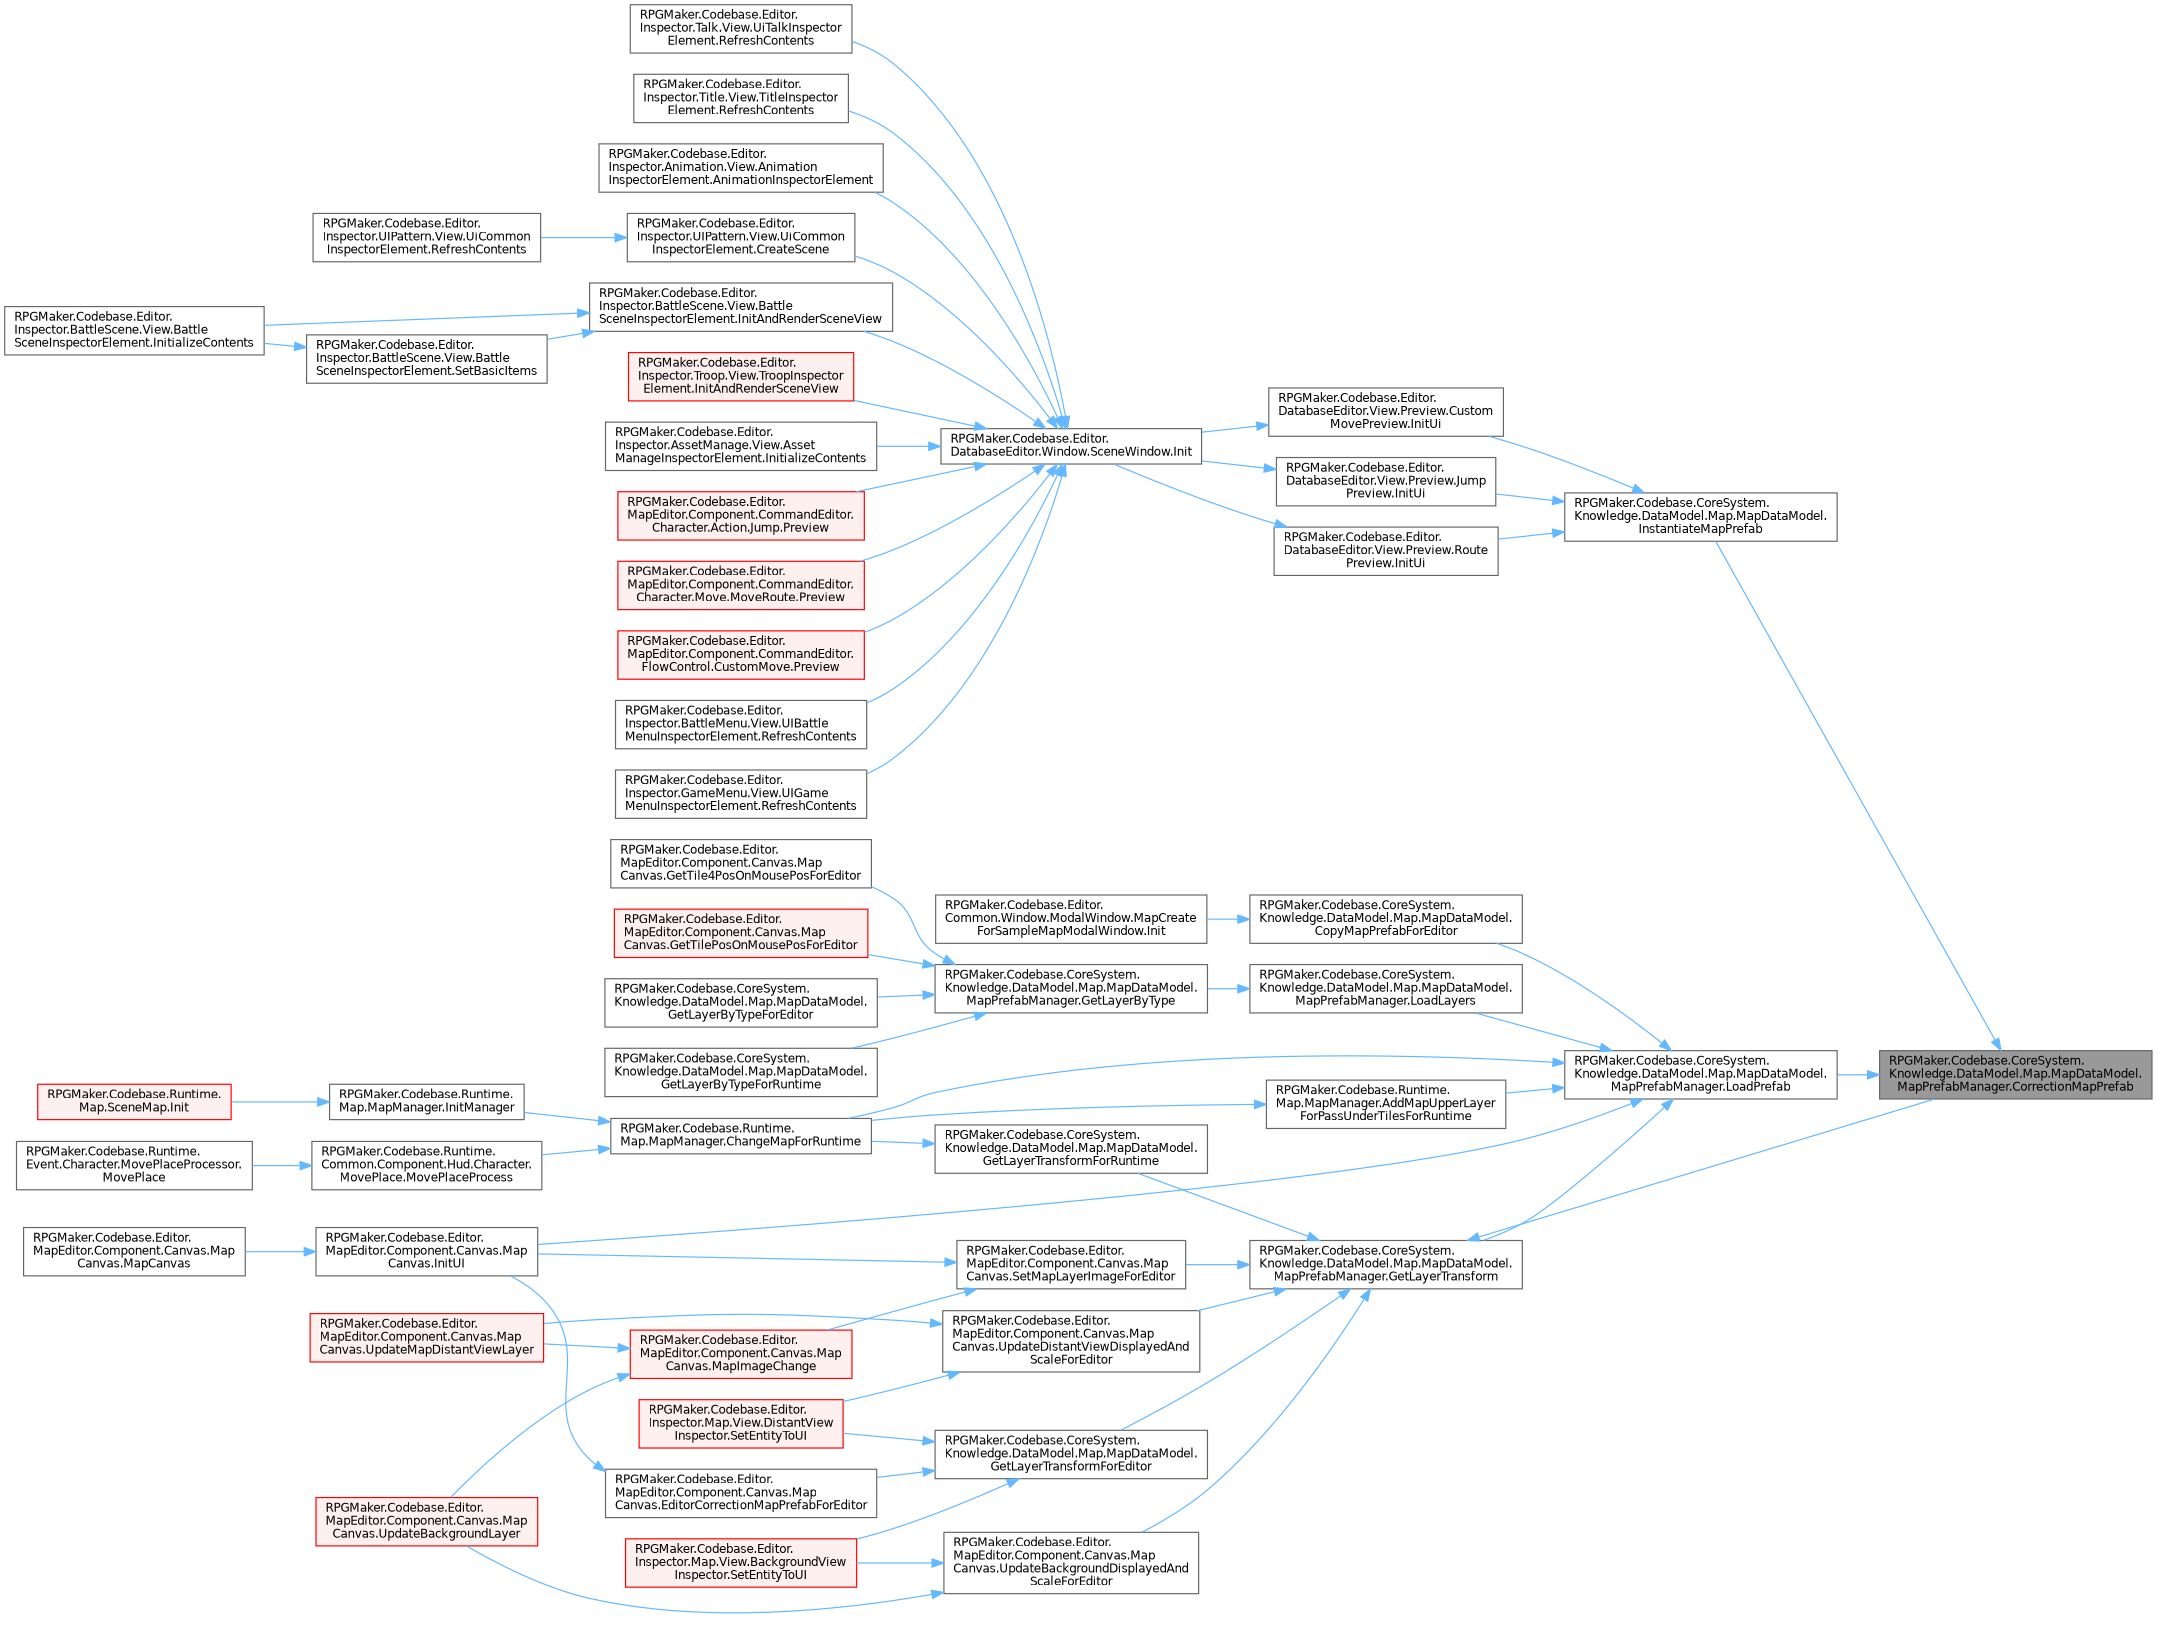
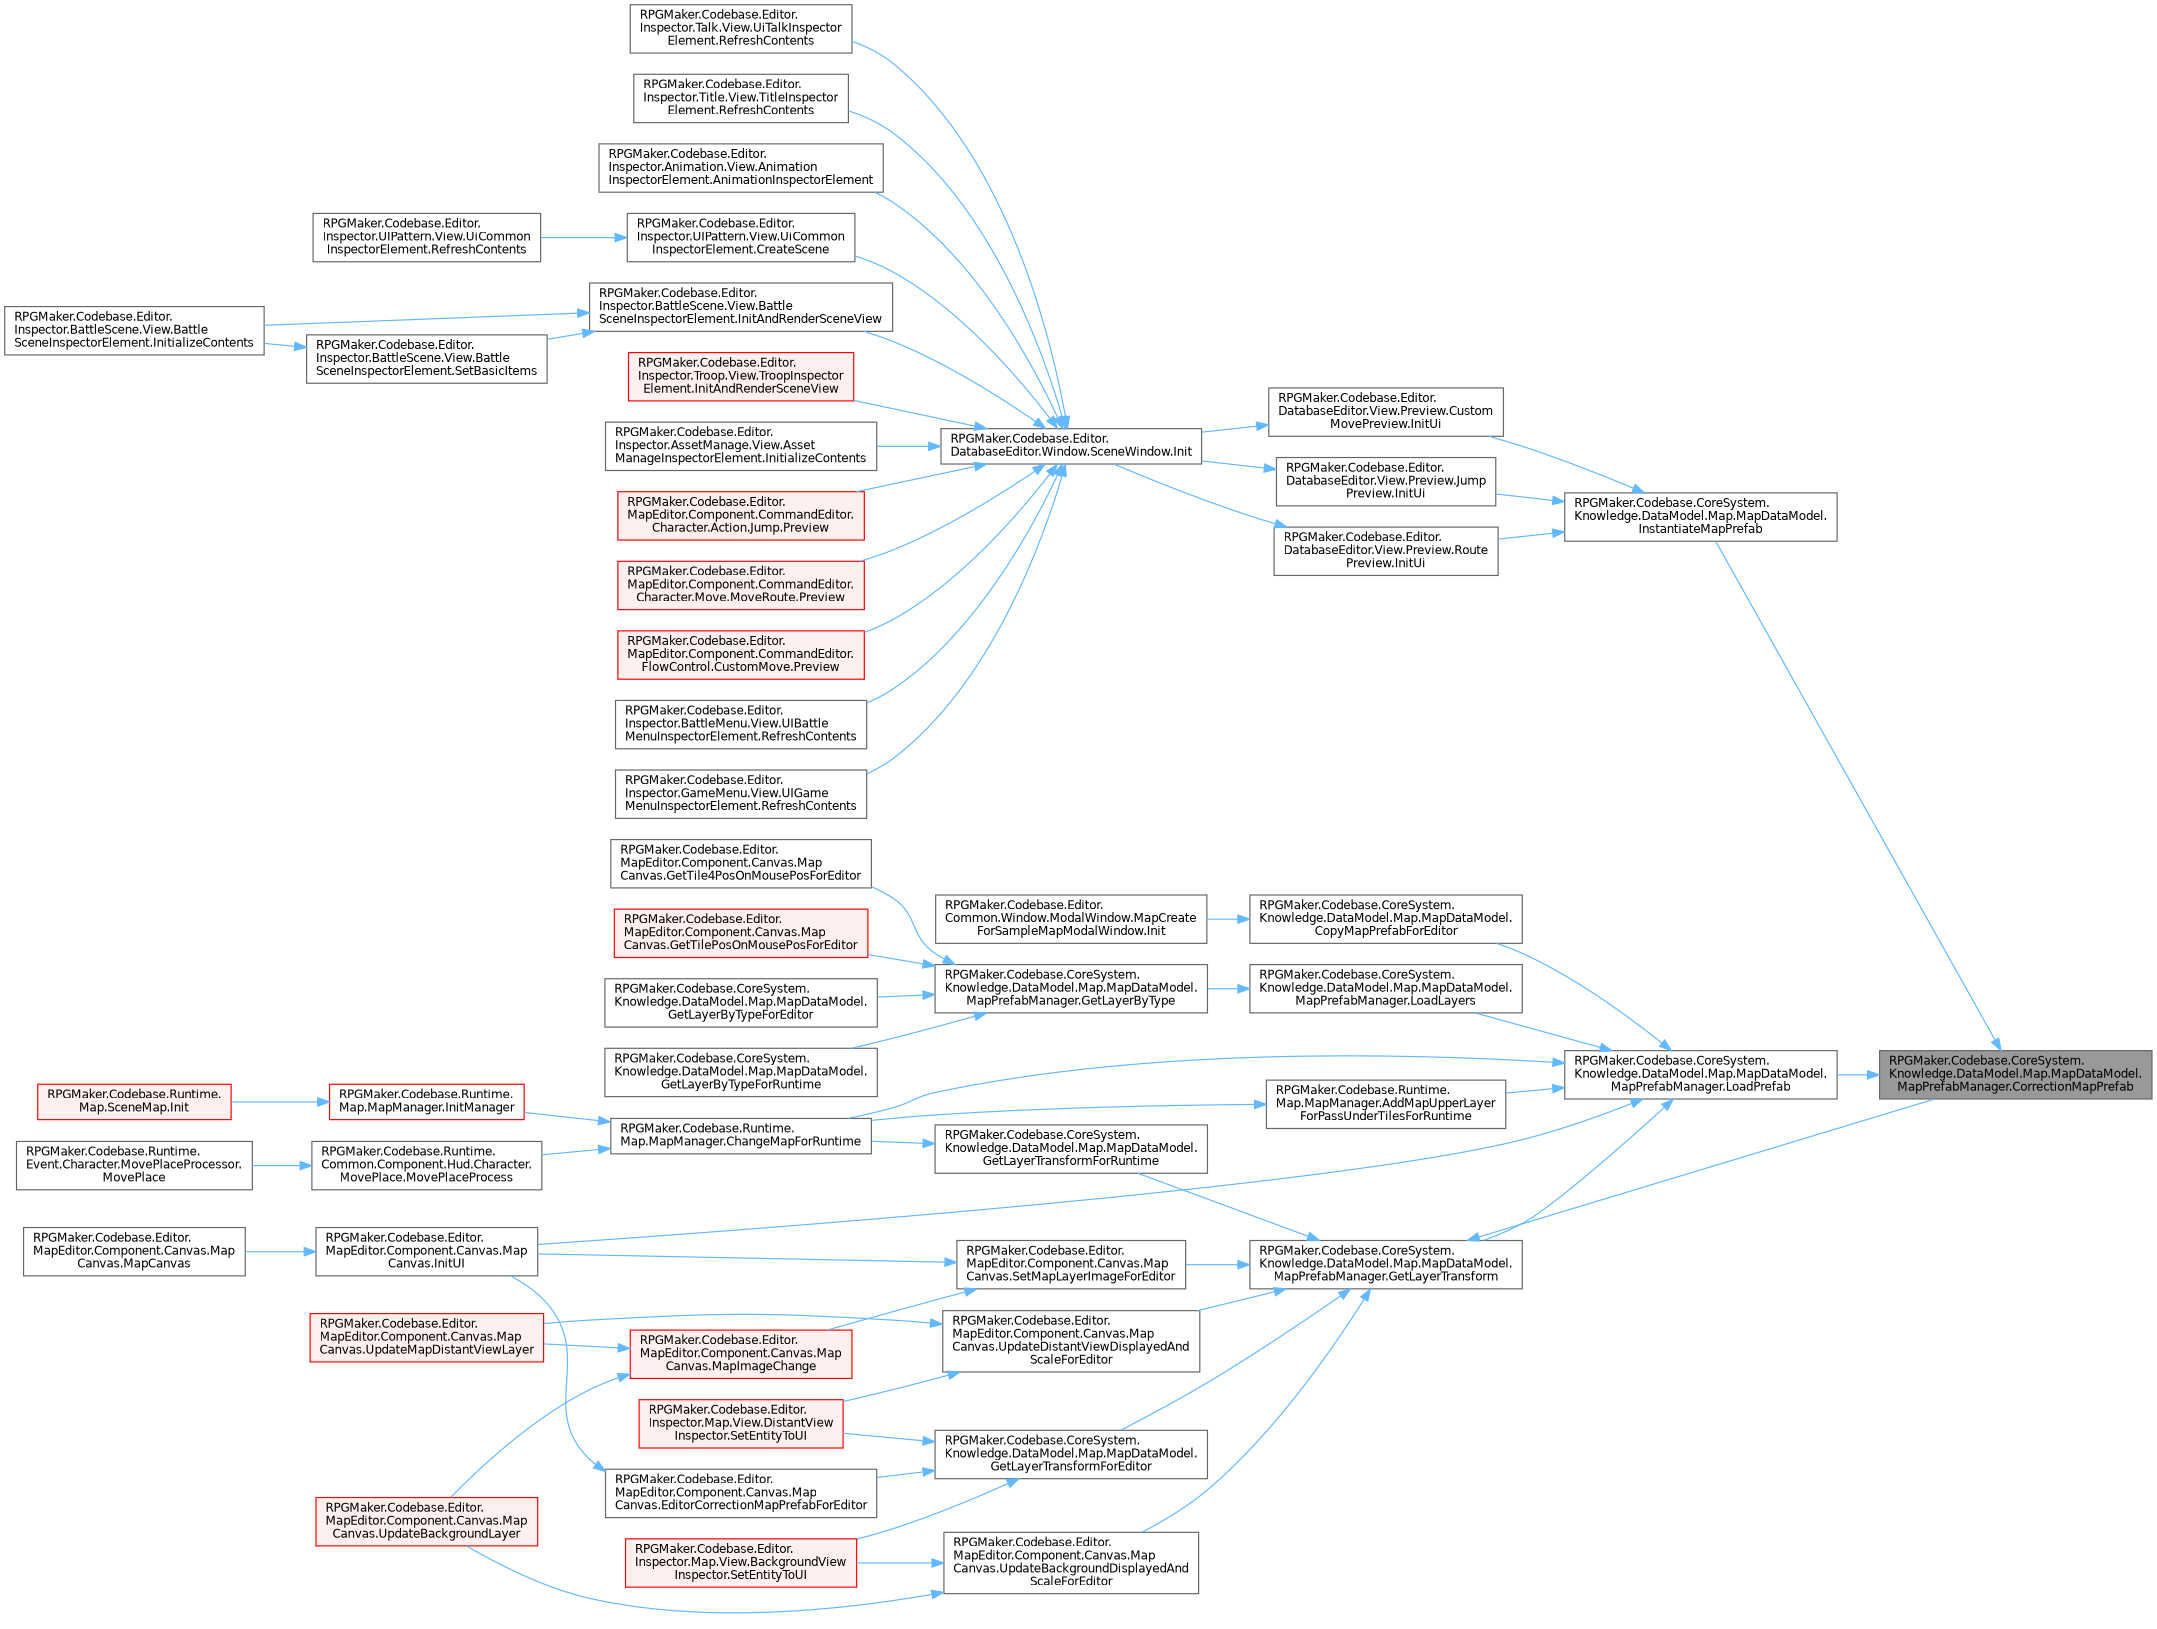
(427, 1102) -> (427, 1102)
